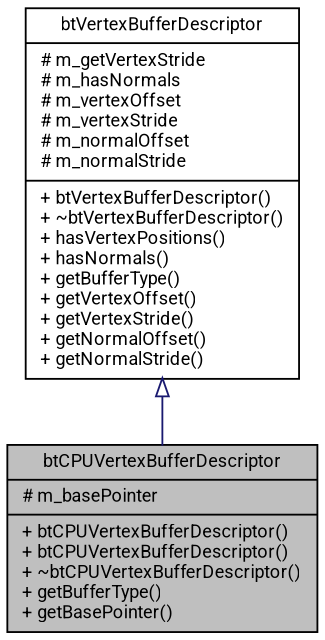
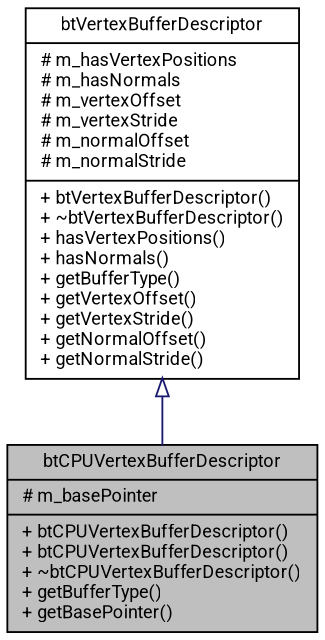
(124, 61) -> (139, 61)
